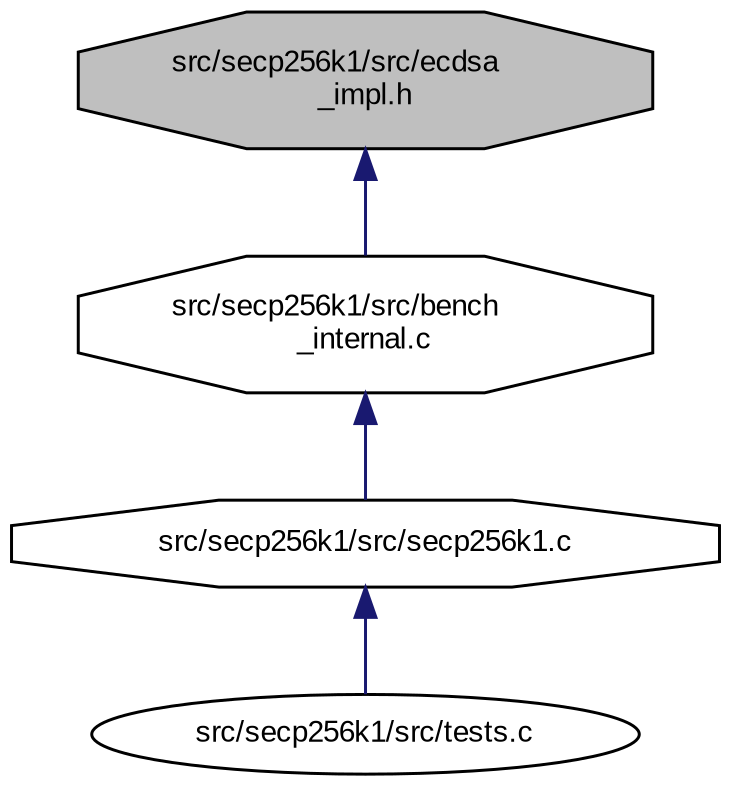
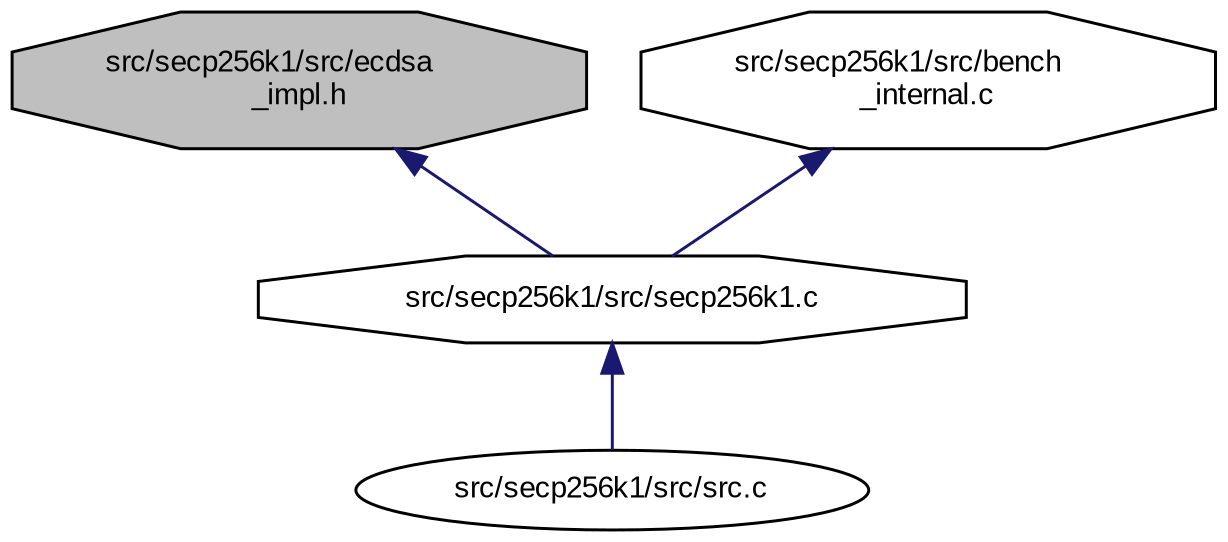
(366, 218) -> (487, 211)
(366, 734) -> (612, 490)
